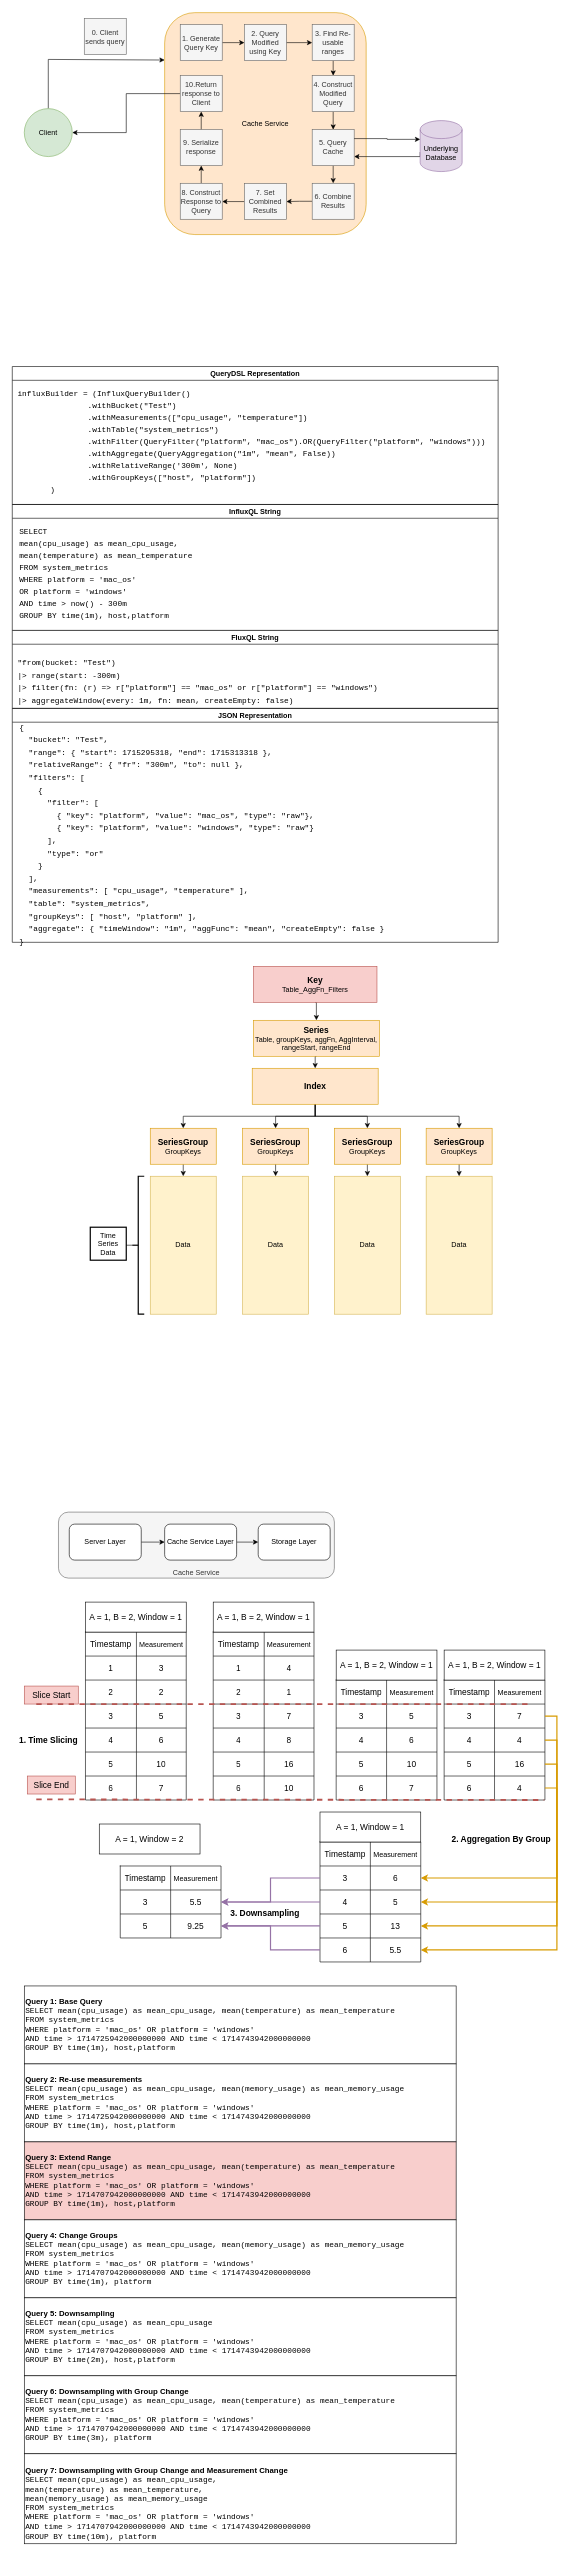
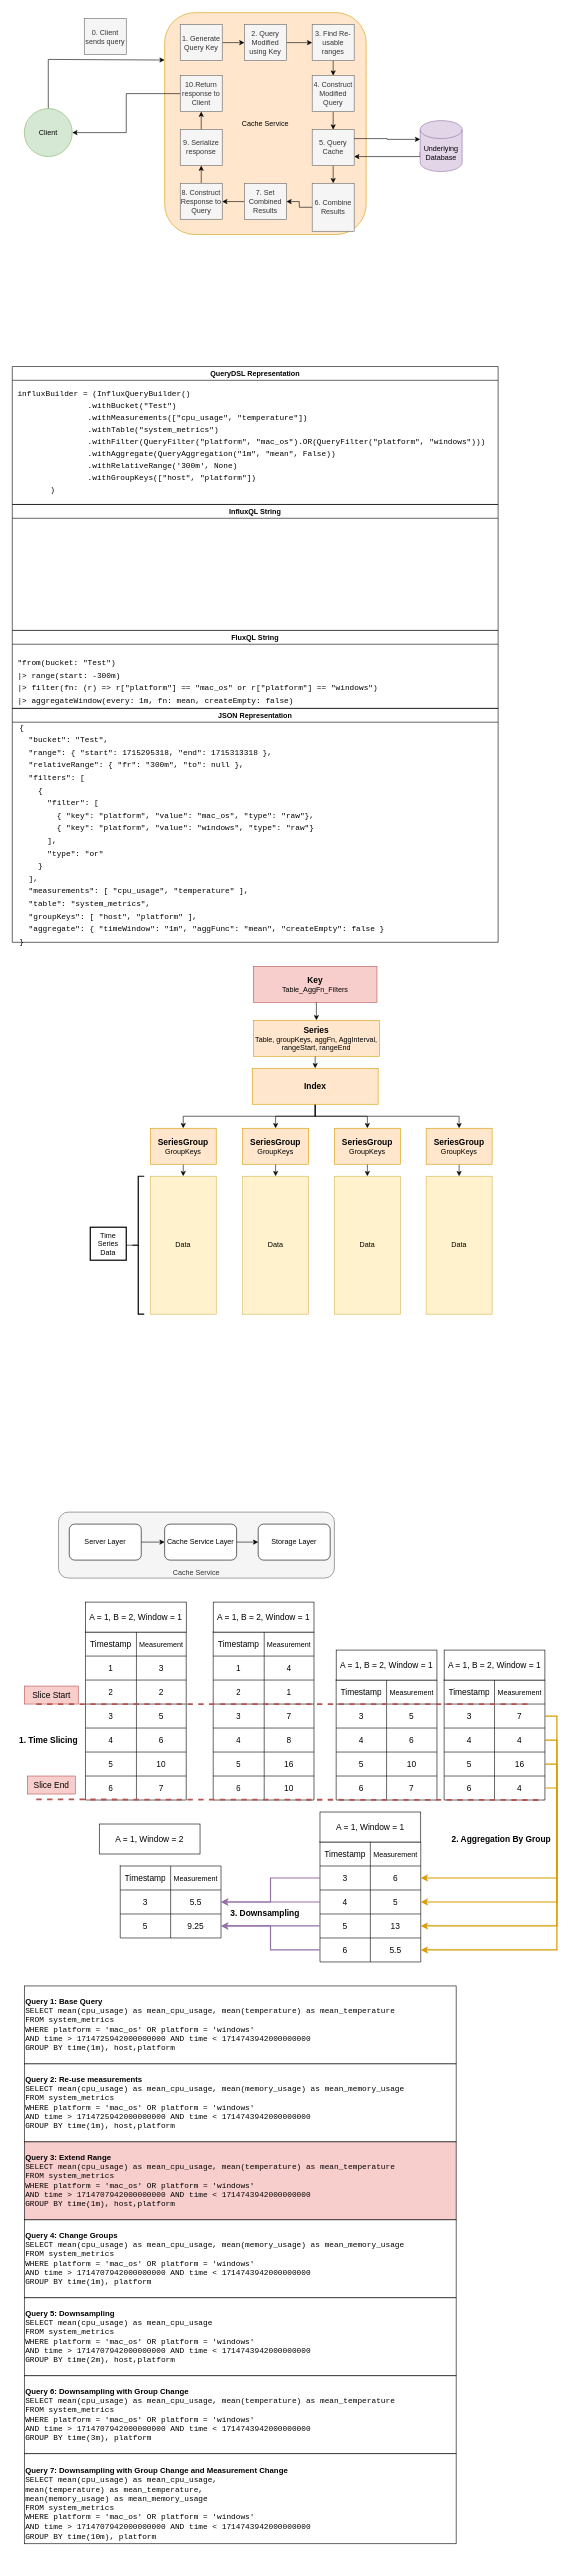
(333, 201) -> (333, 207)
(252, 573) -> none
